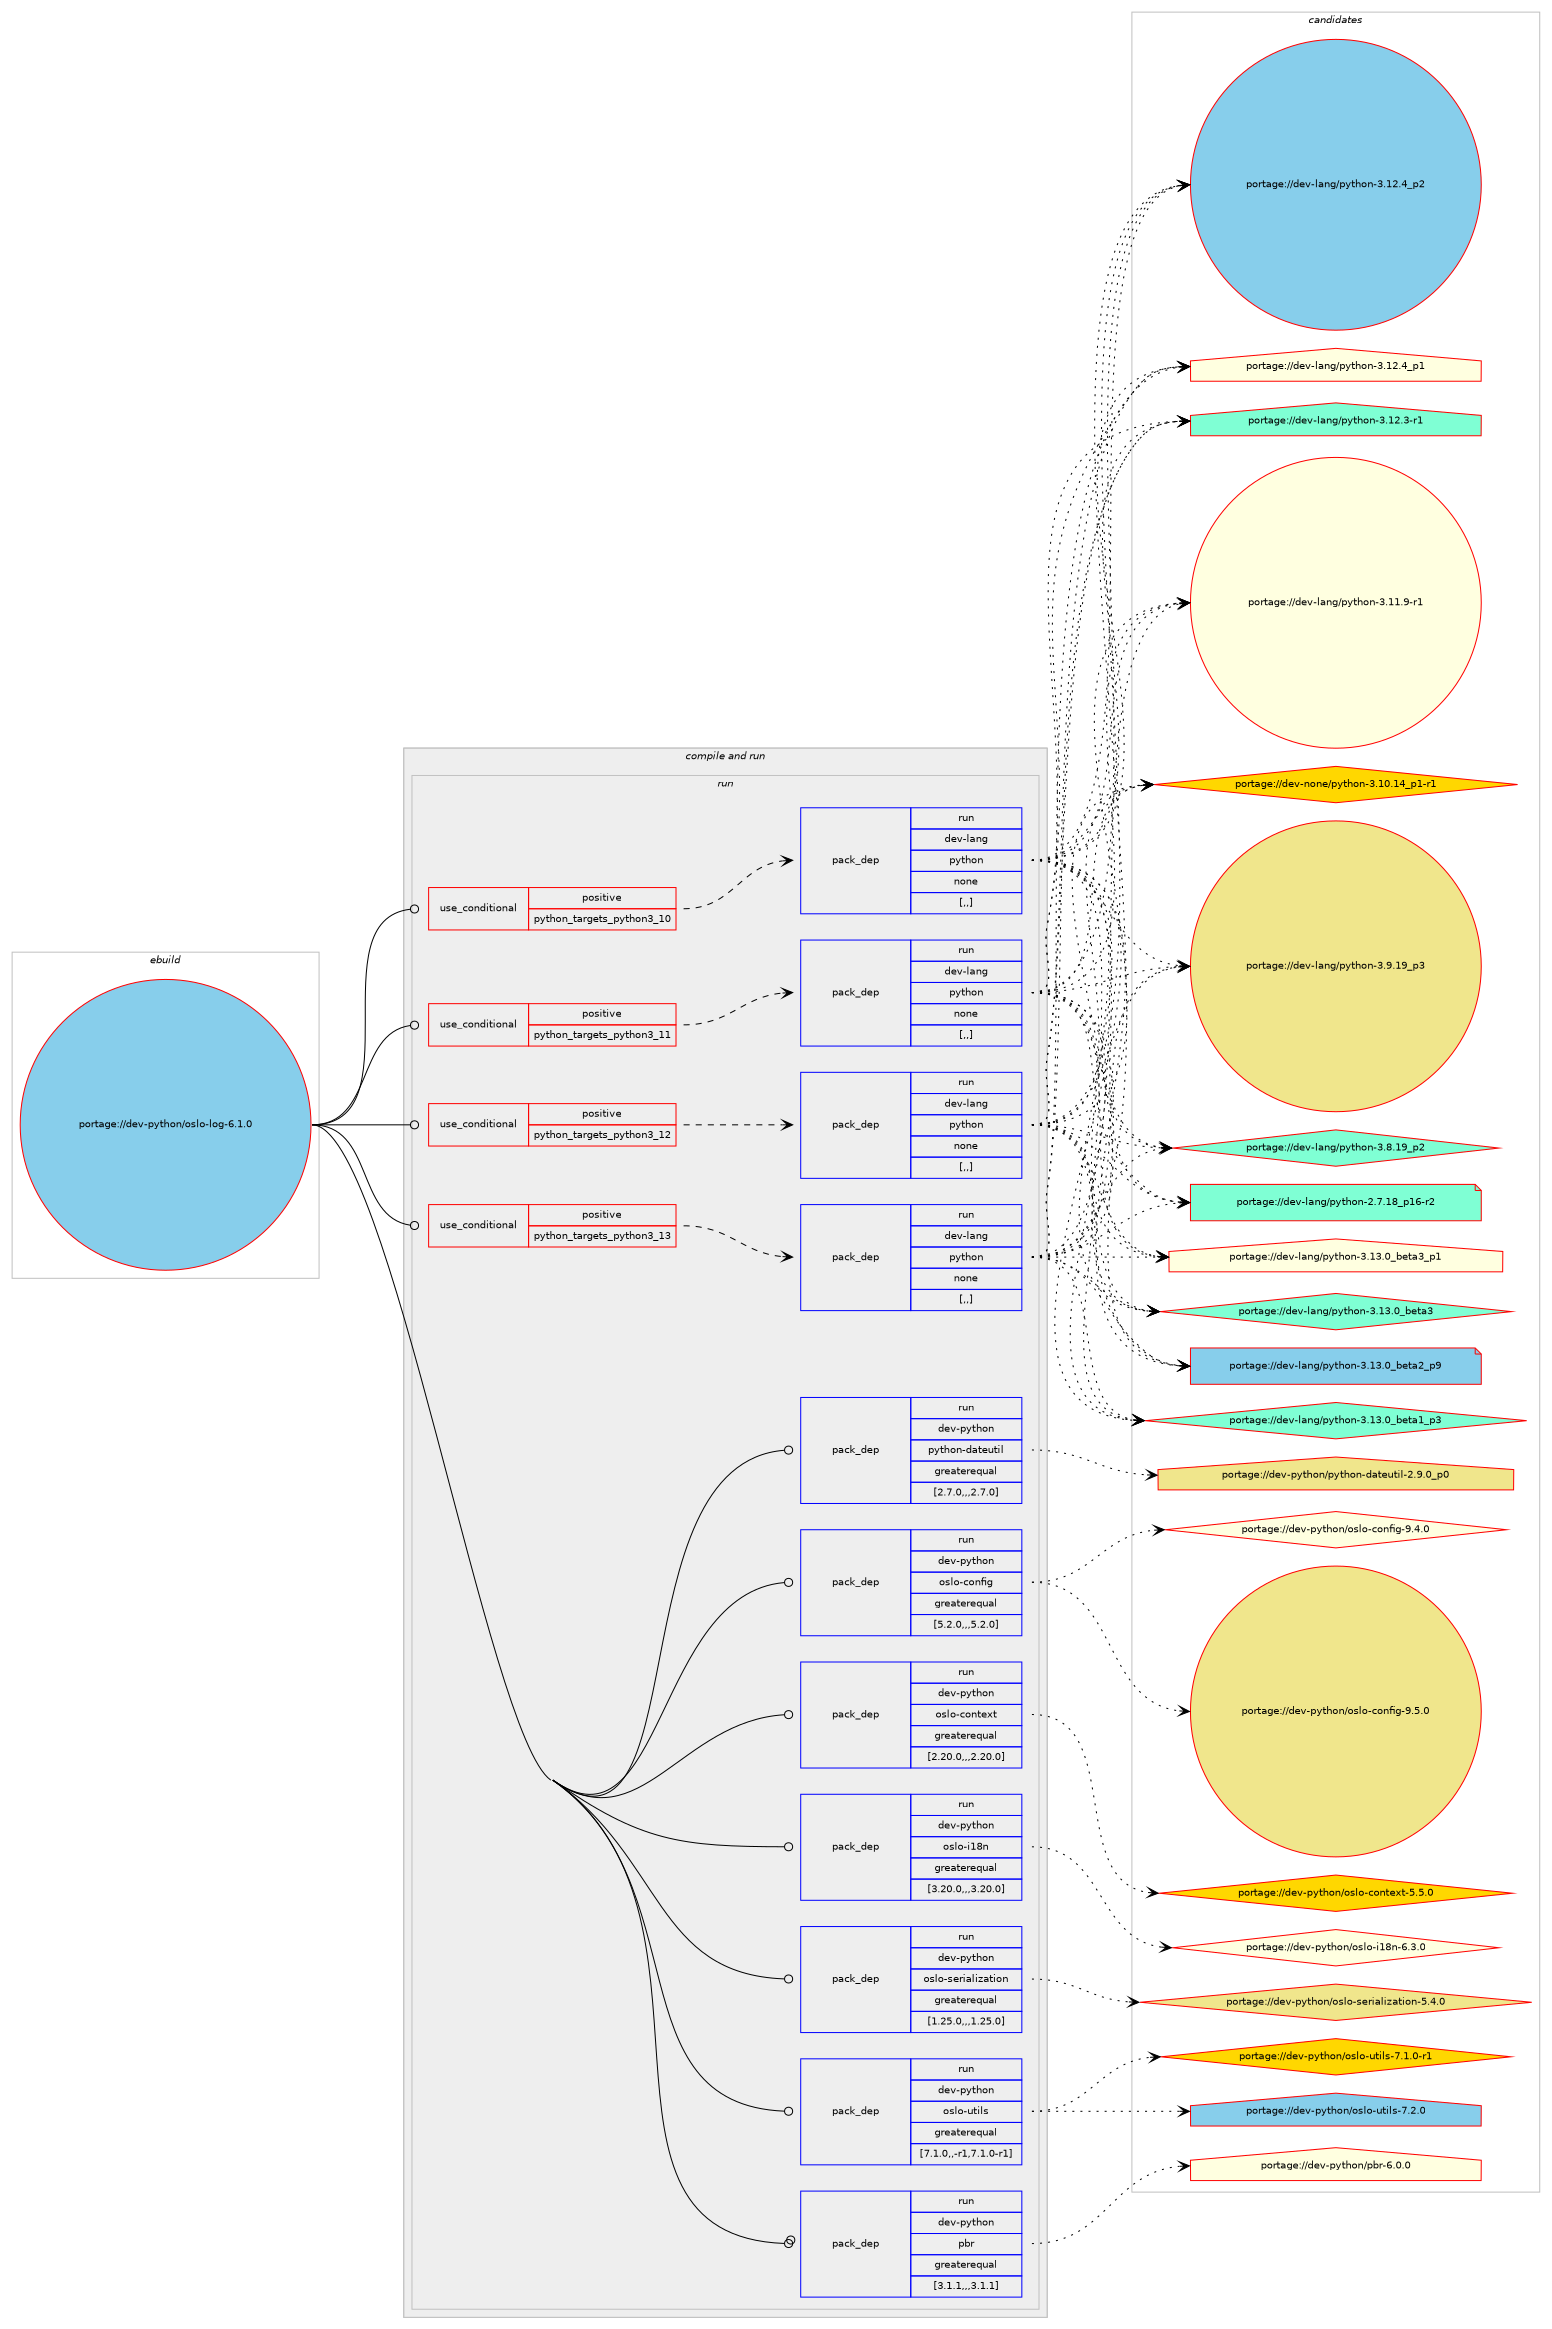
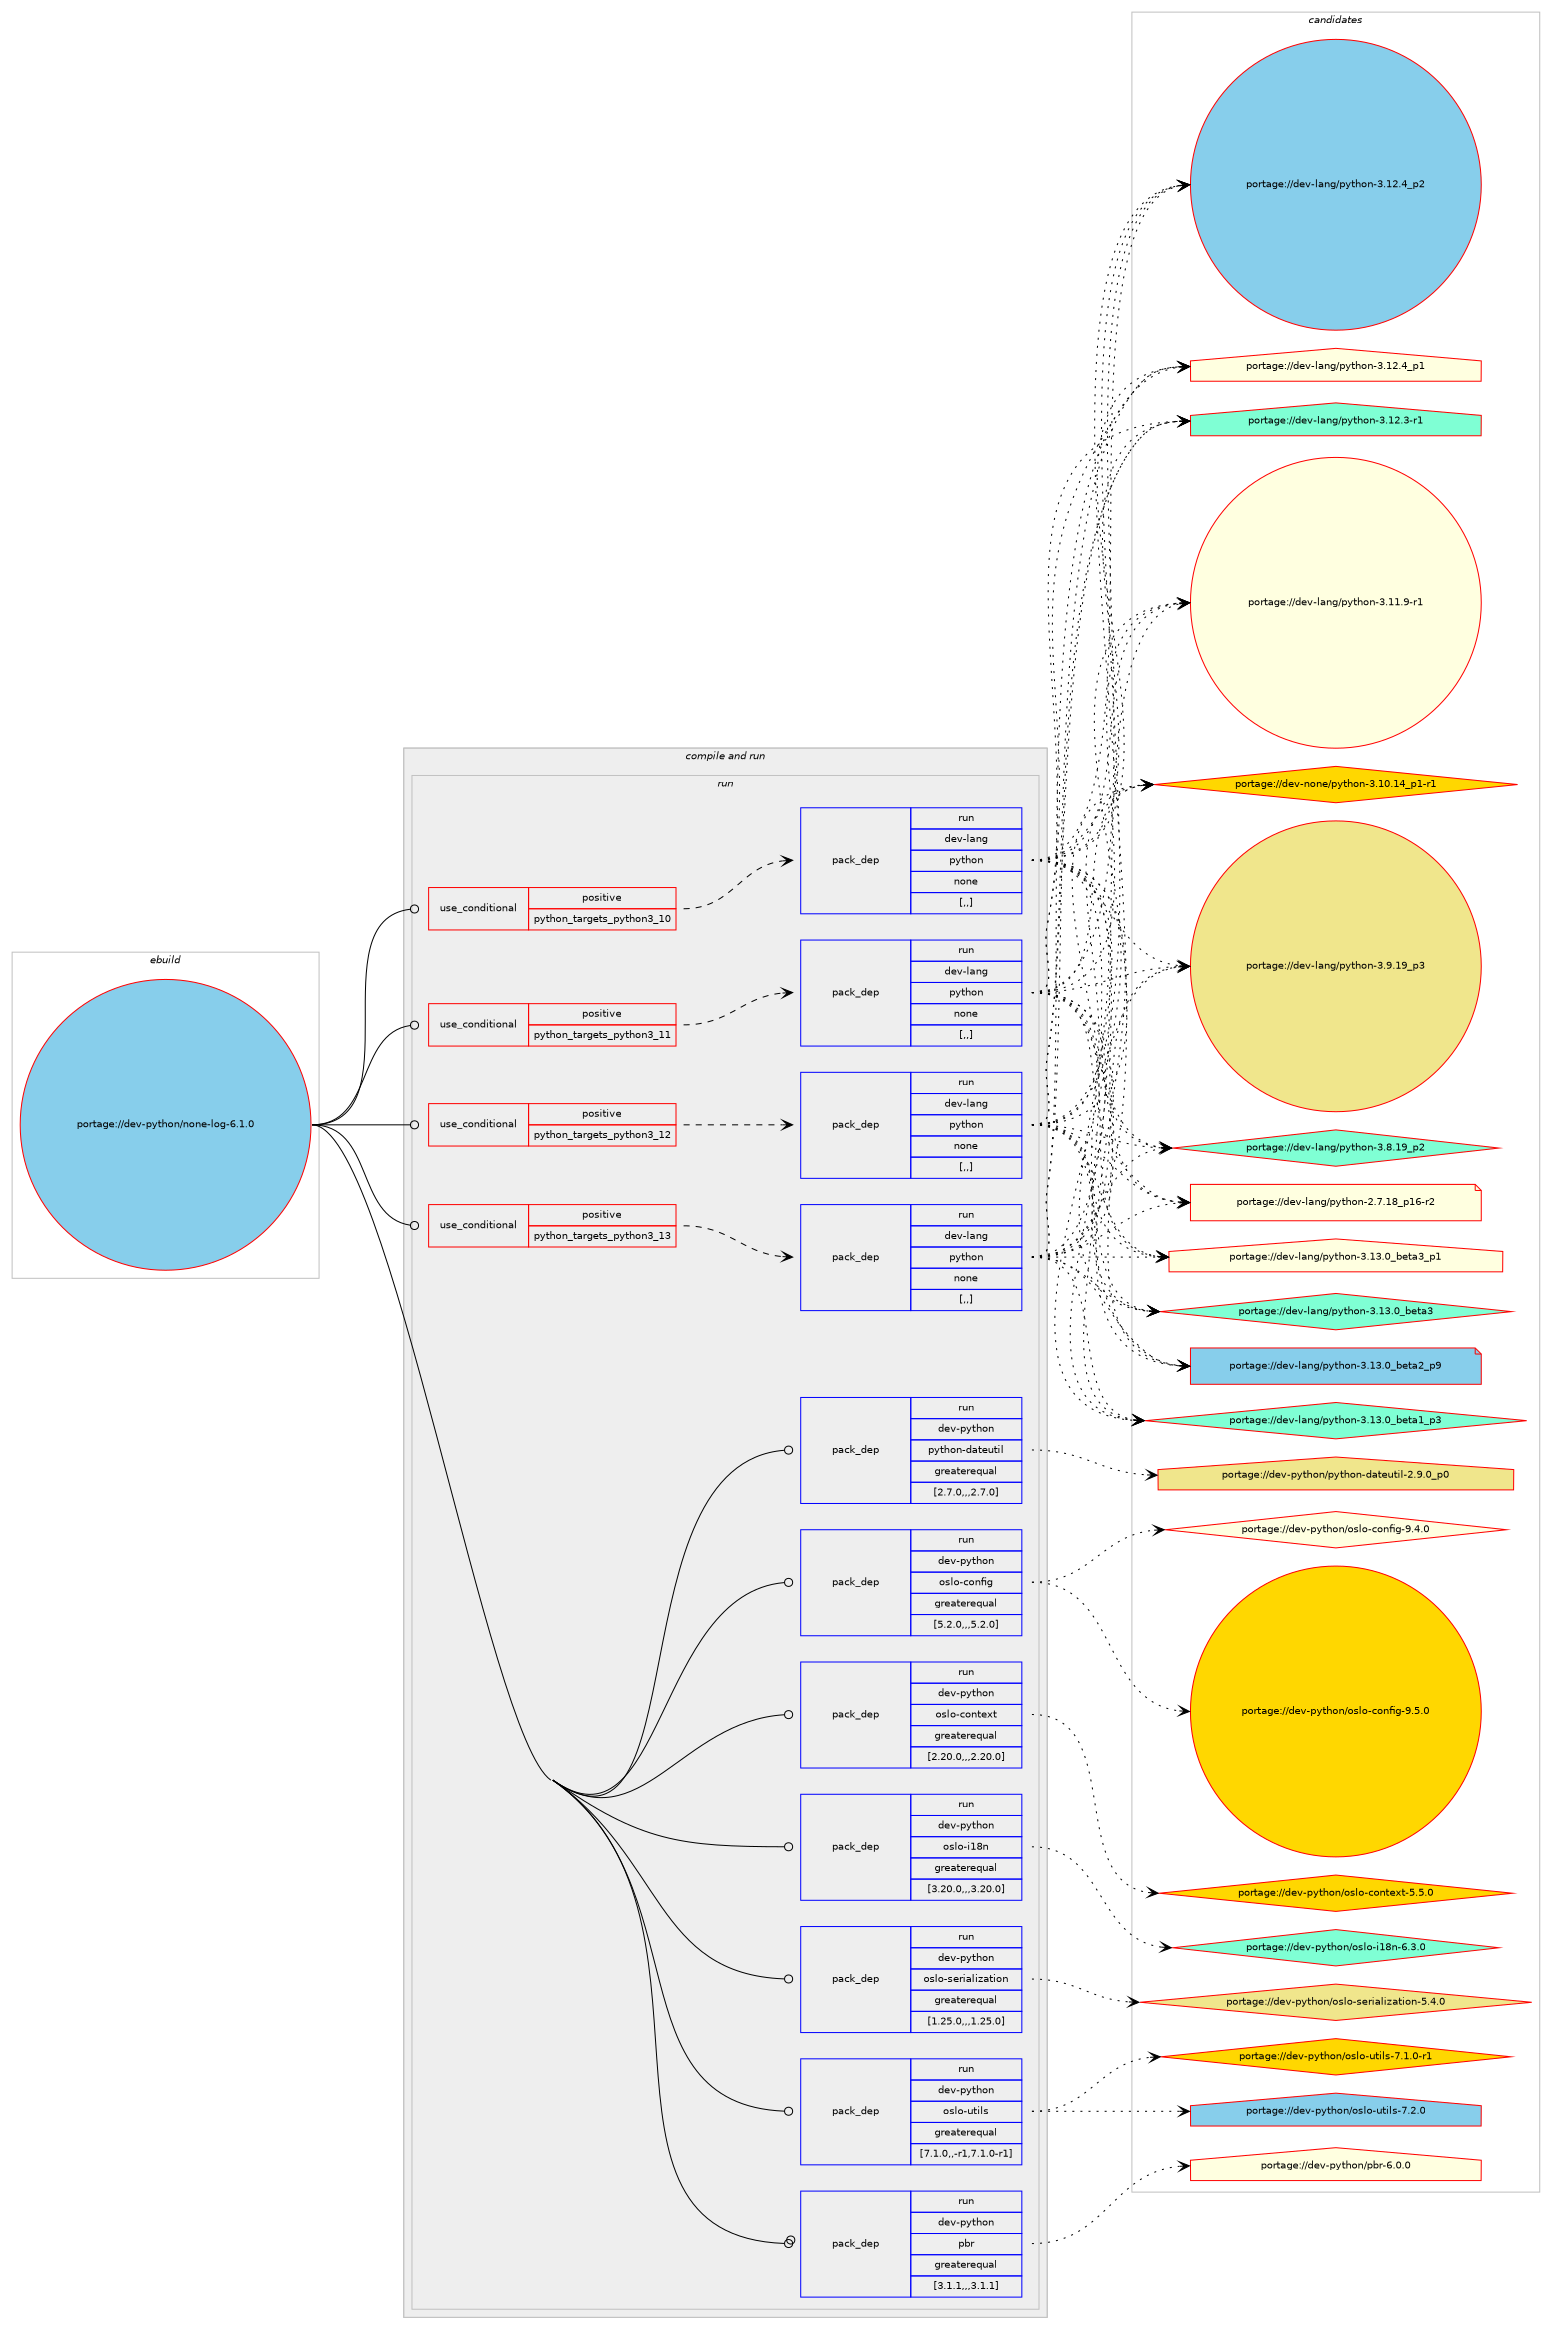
(166, 1125) -> (166, 1125)
(1336, 1203) -> (1336, 1203)
(1336, 1711) -> (1336, 1711)
(1336, 1948) -> (1336, 1948)
